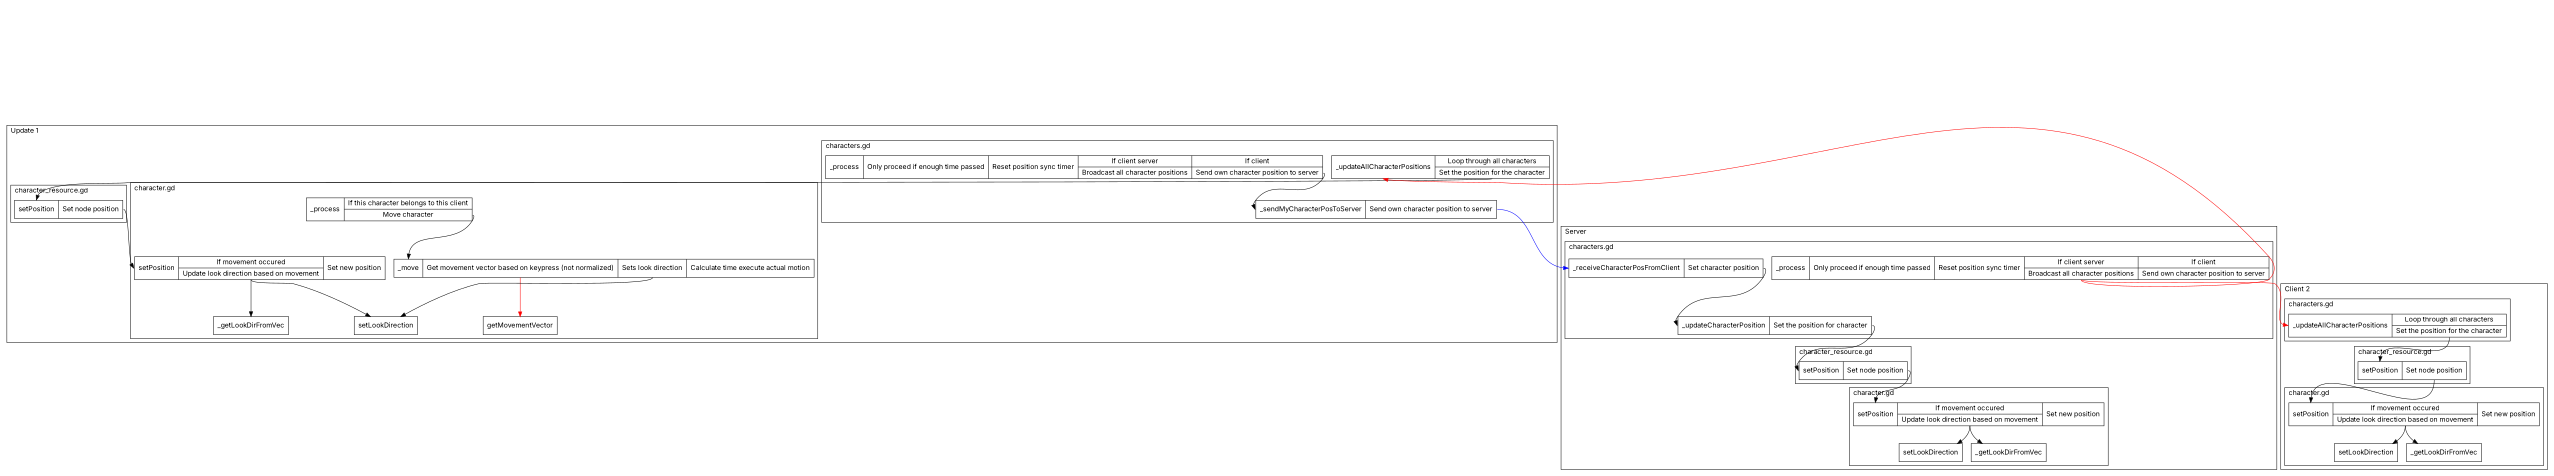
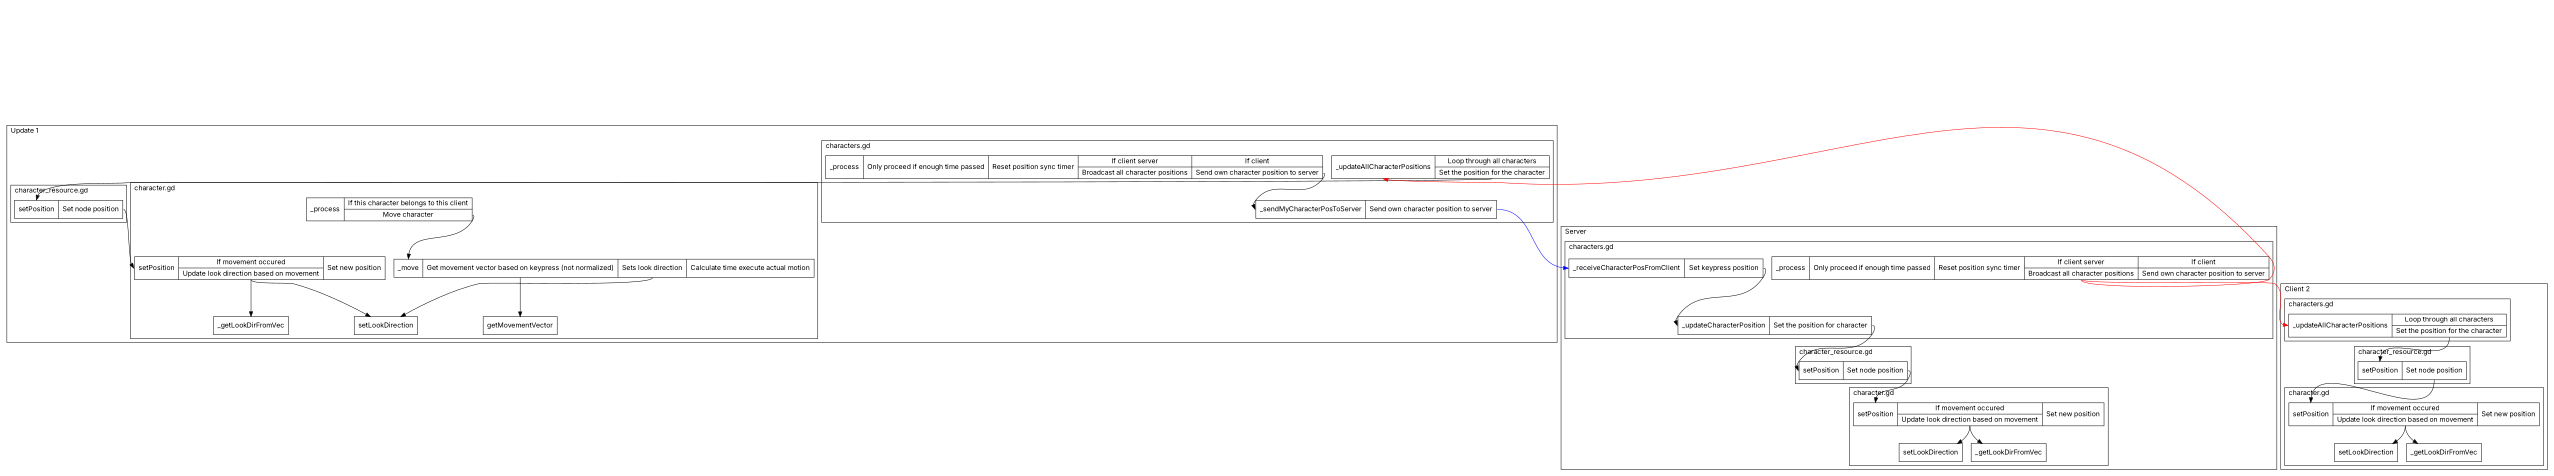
(1724, 268) -> (1724, 268)
(520, 295) -> (520, 295)
